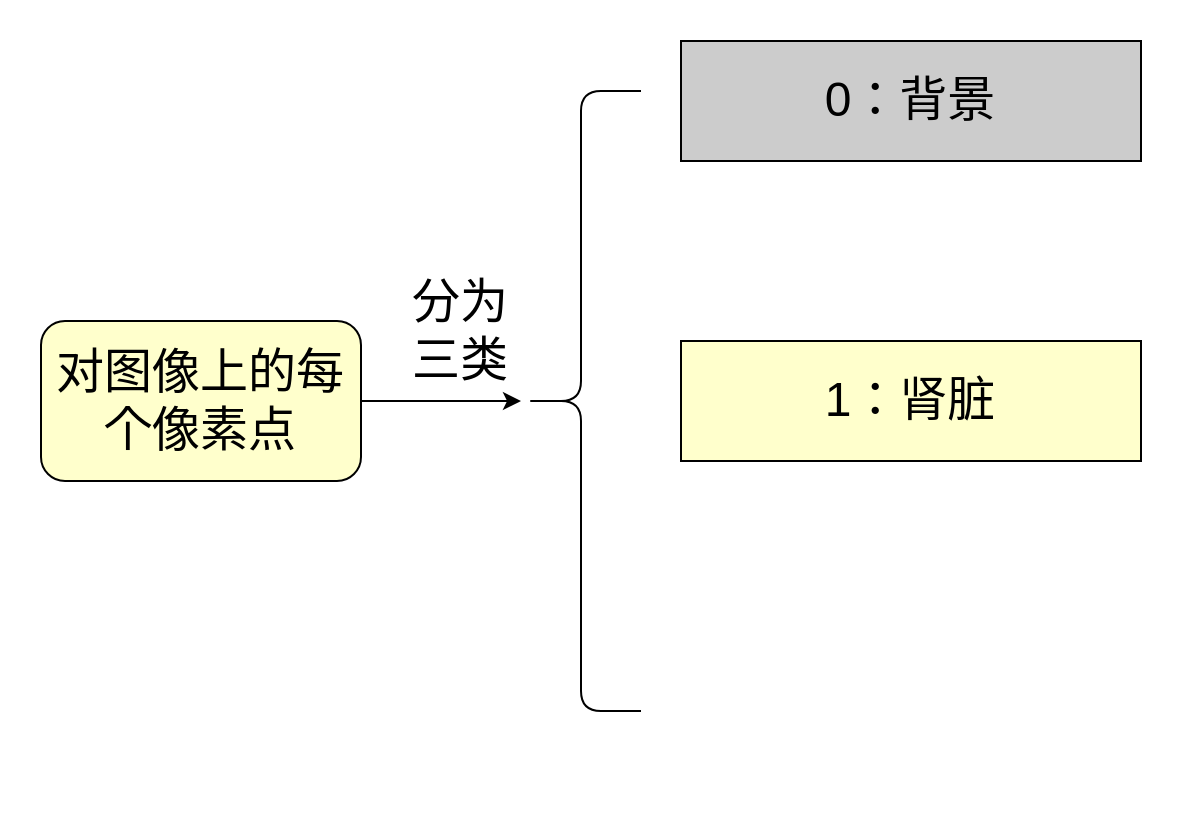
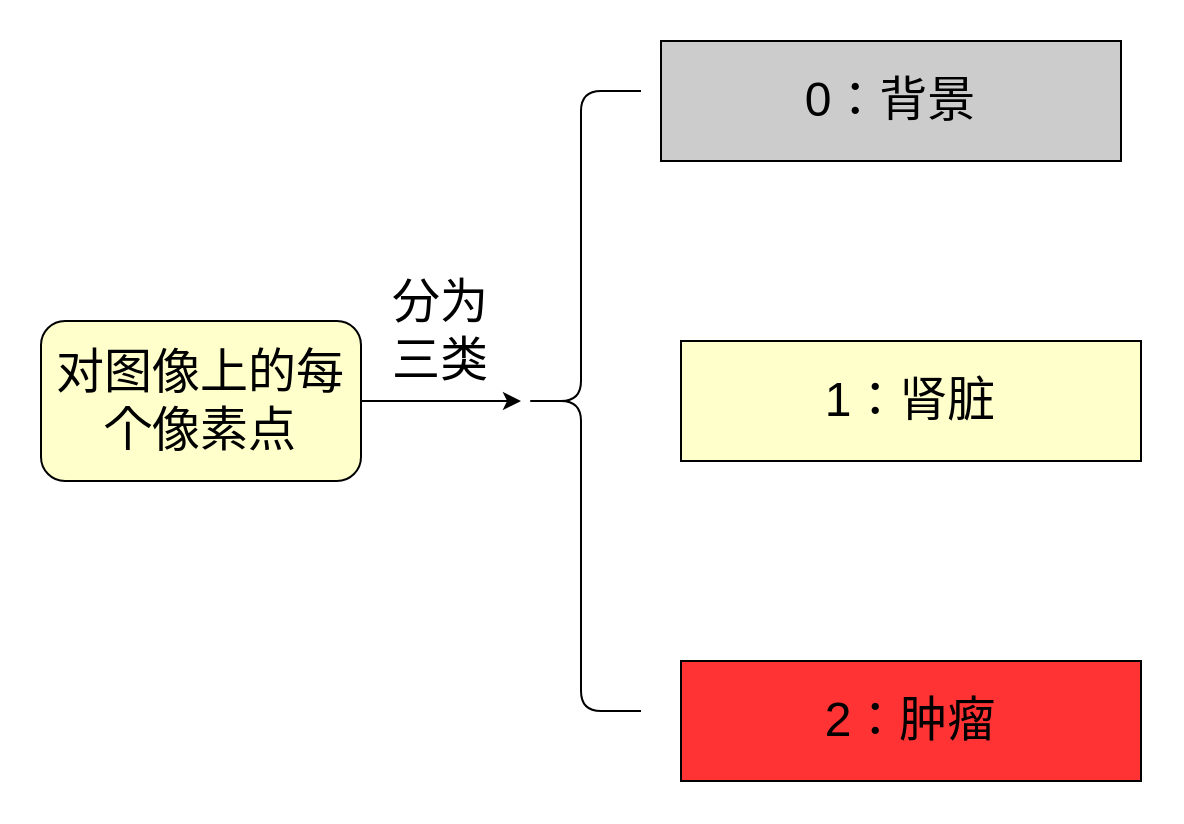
(911, 101) -> (891, 101)
(461, 331) -> (441, 331)
none -> (911, 721)
